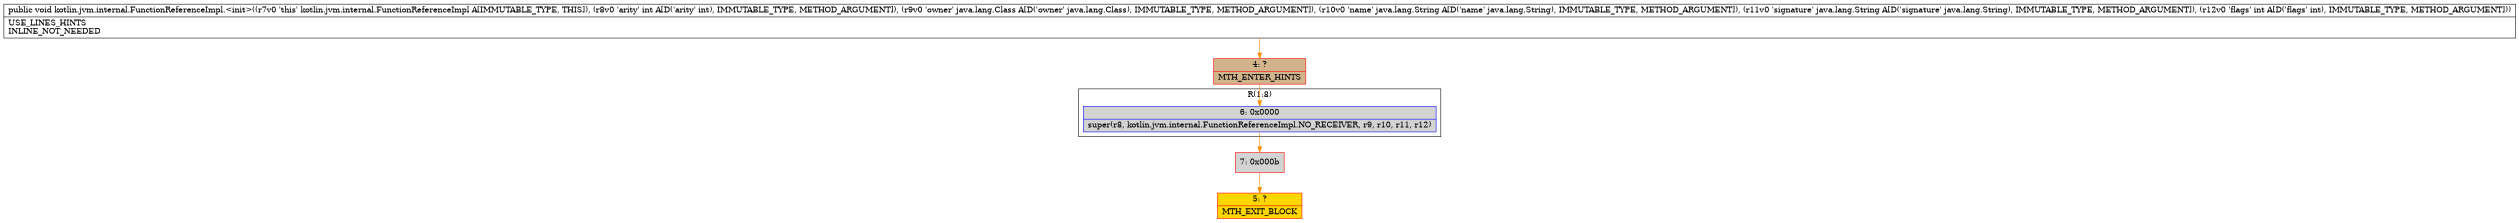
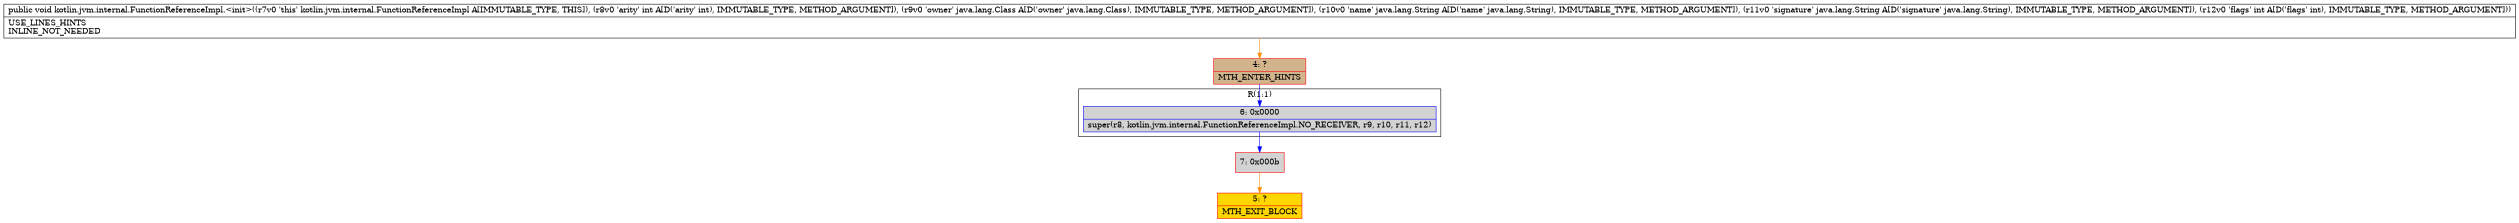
(1260, 92) -> (1260, 92)
(1260, 95) -> (1260, 95)
(1260, 140) -> (1260, 140)
